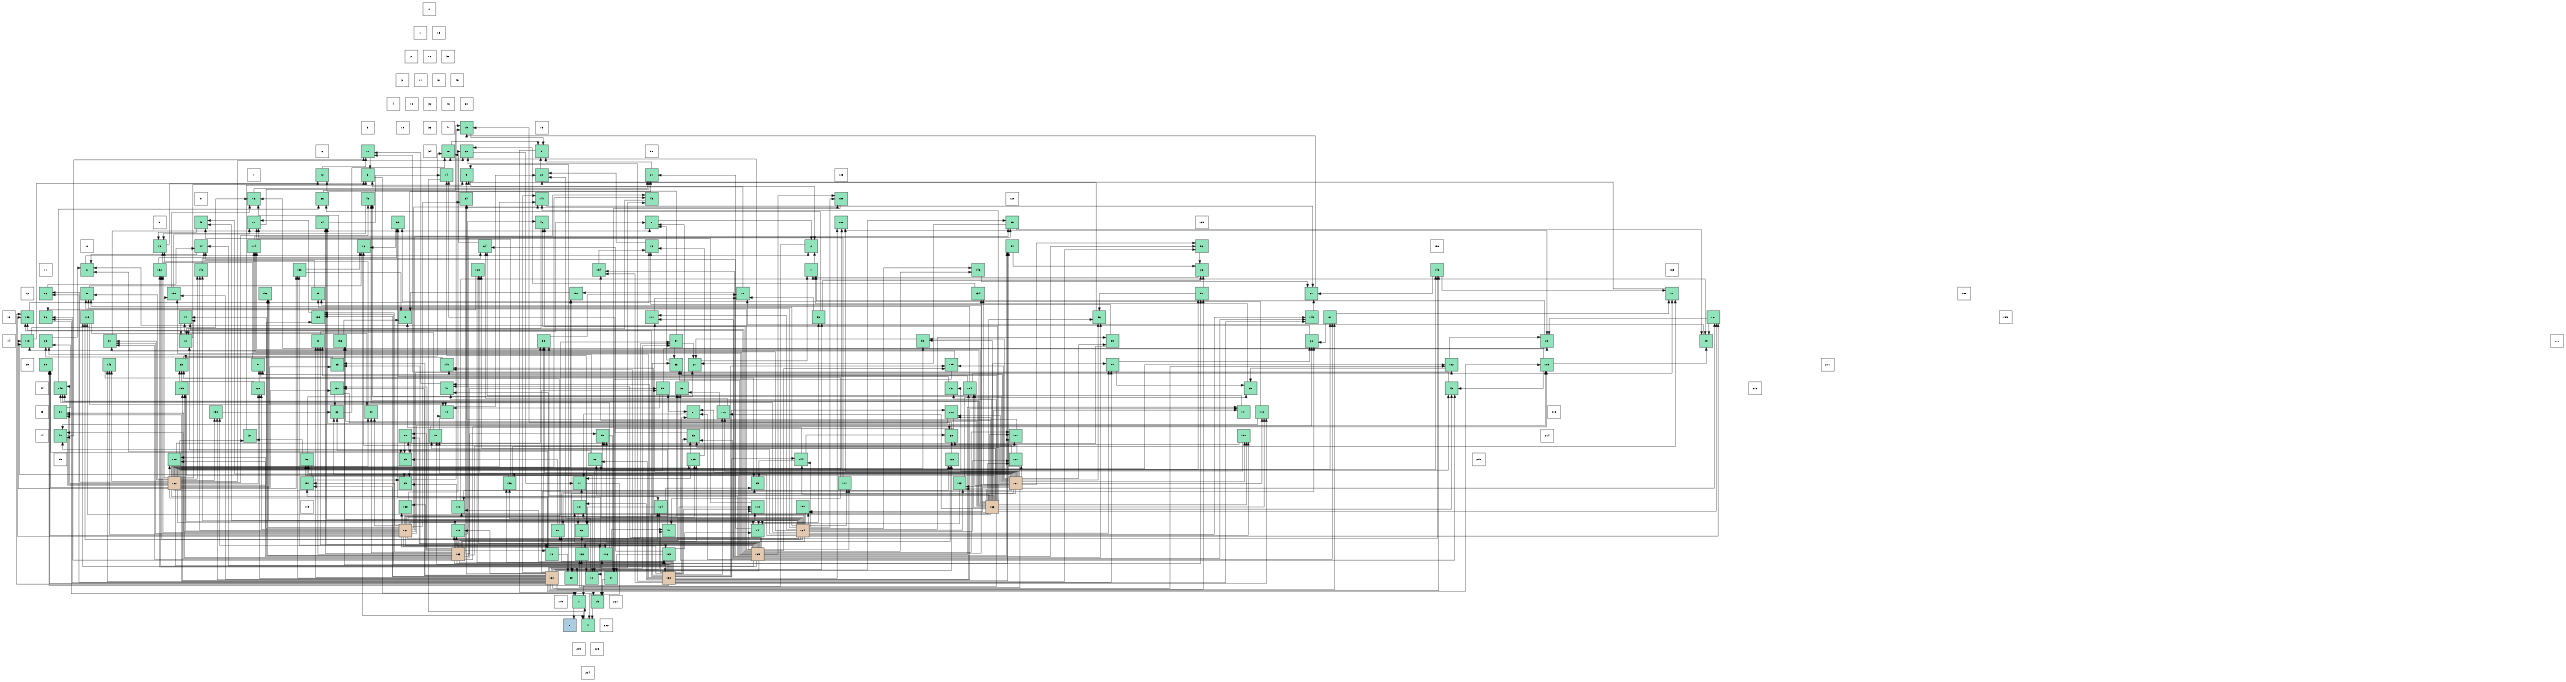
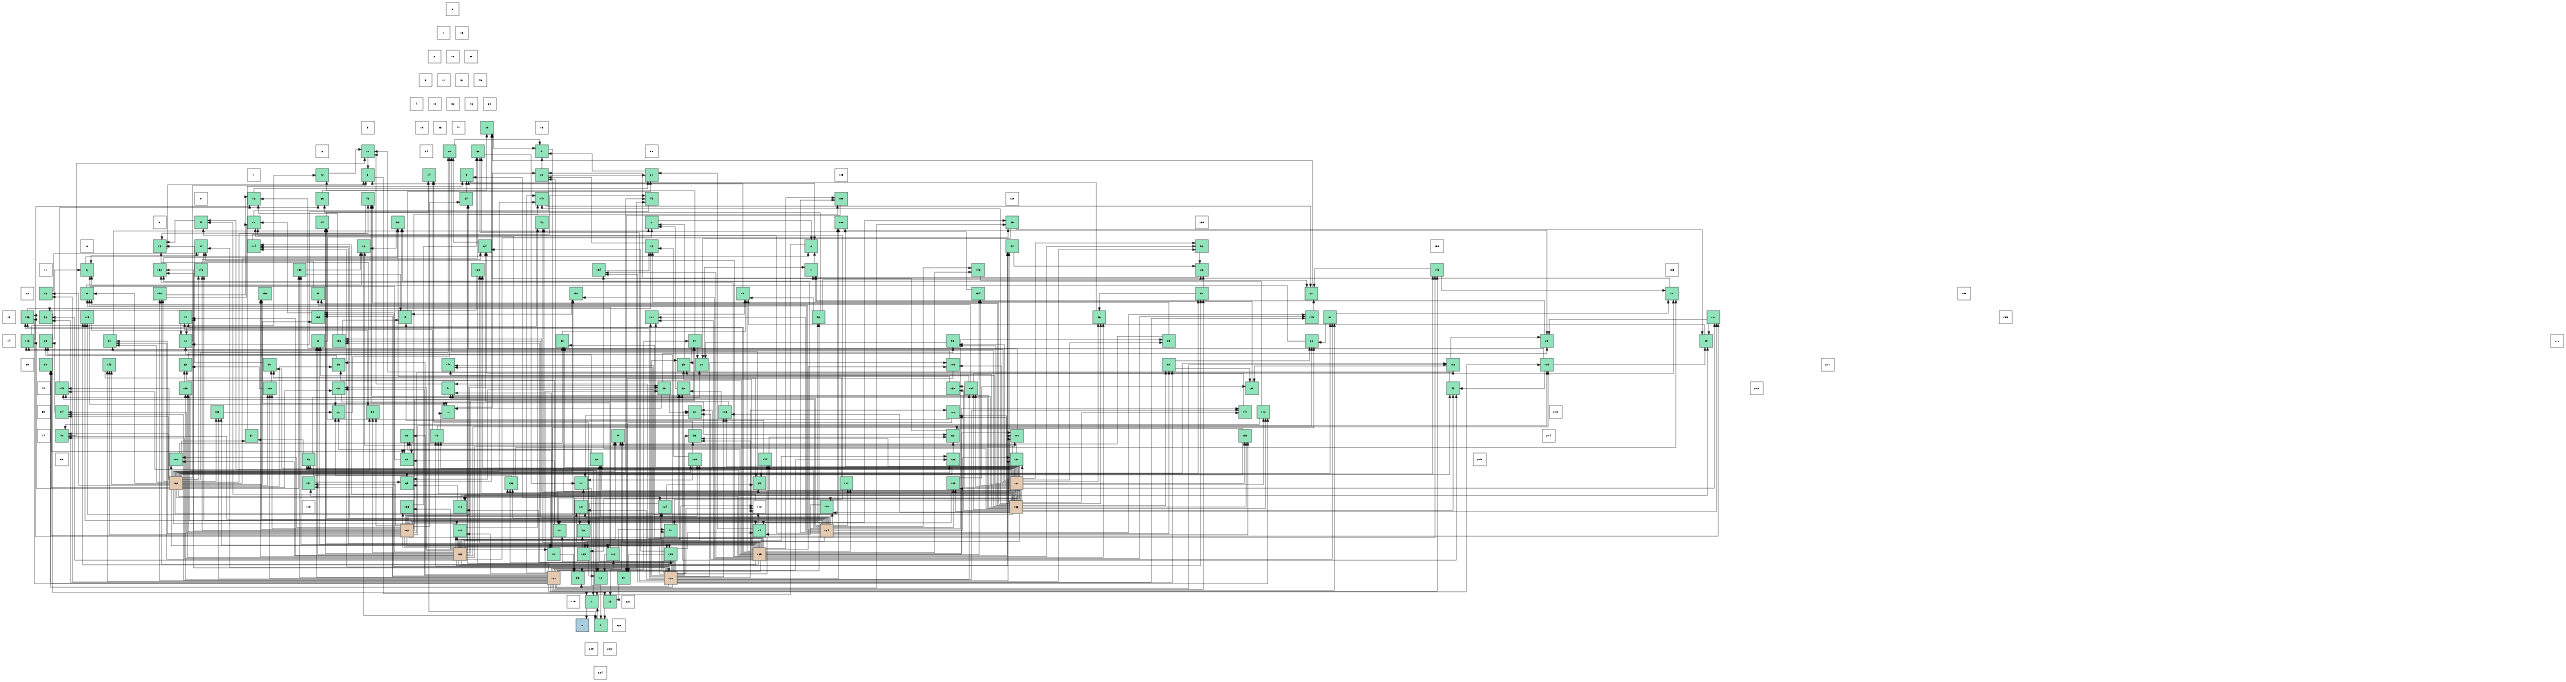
(314, 358) -> none
none -> (651, 459)
(758, 507) -> (759, 507)
